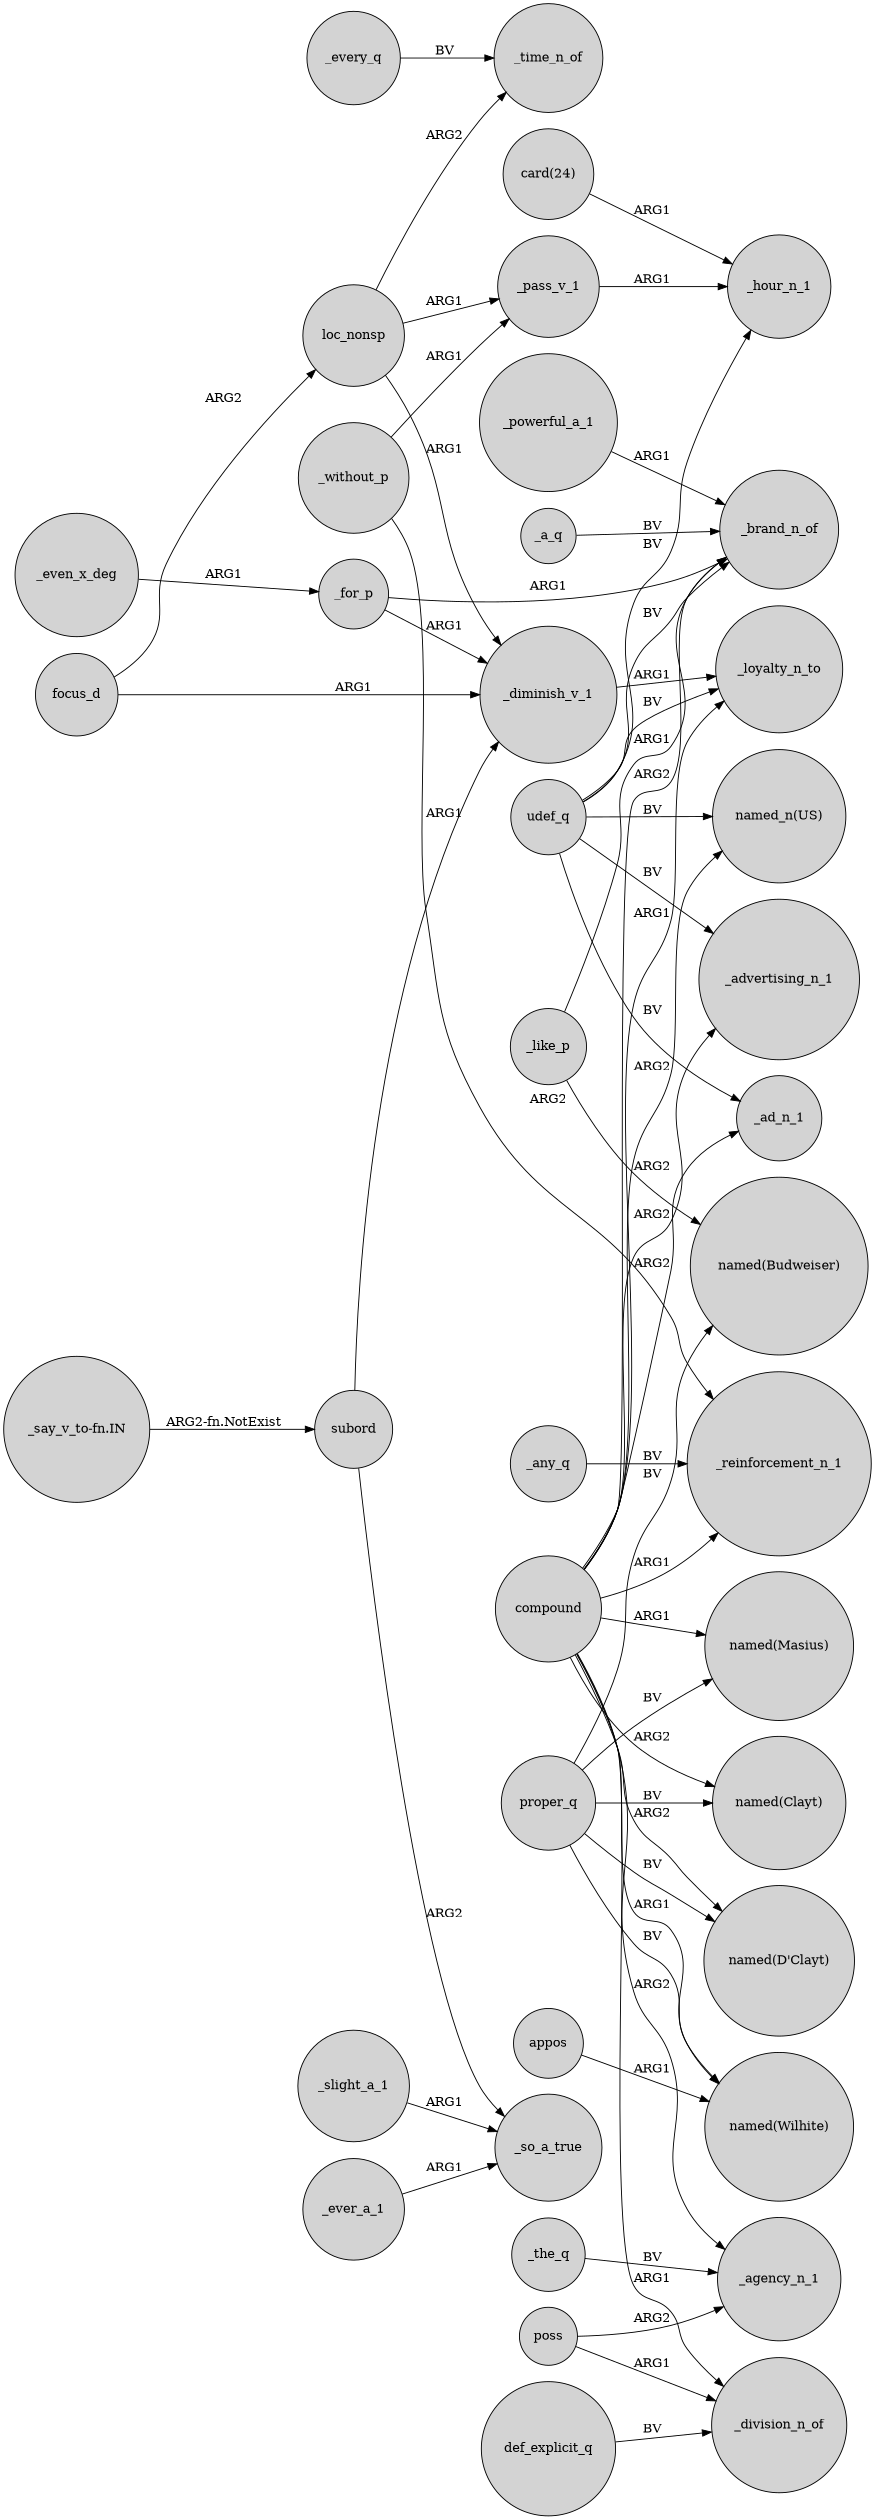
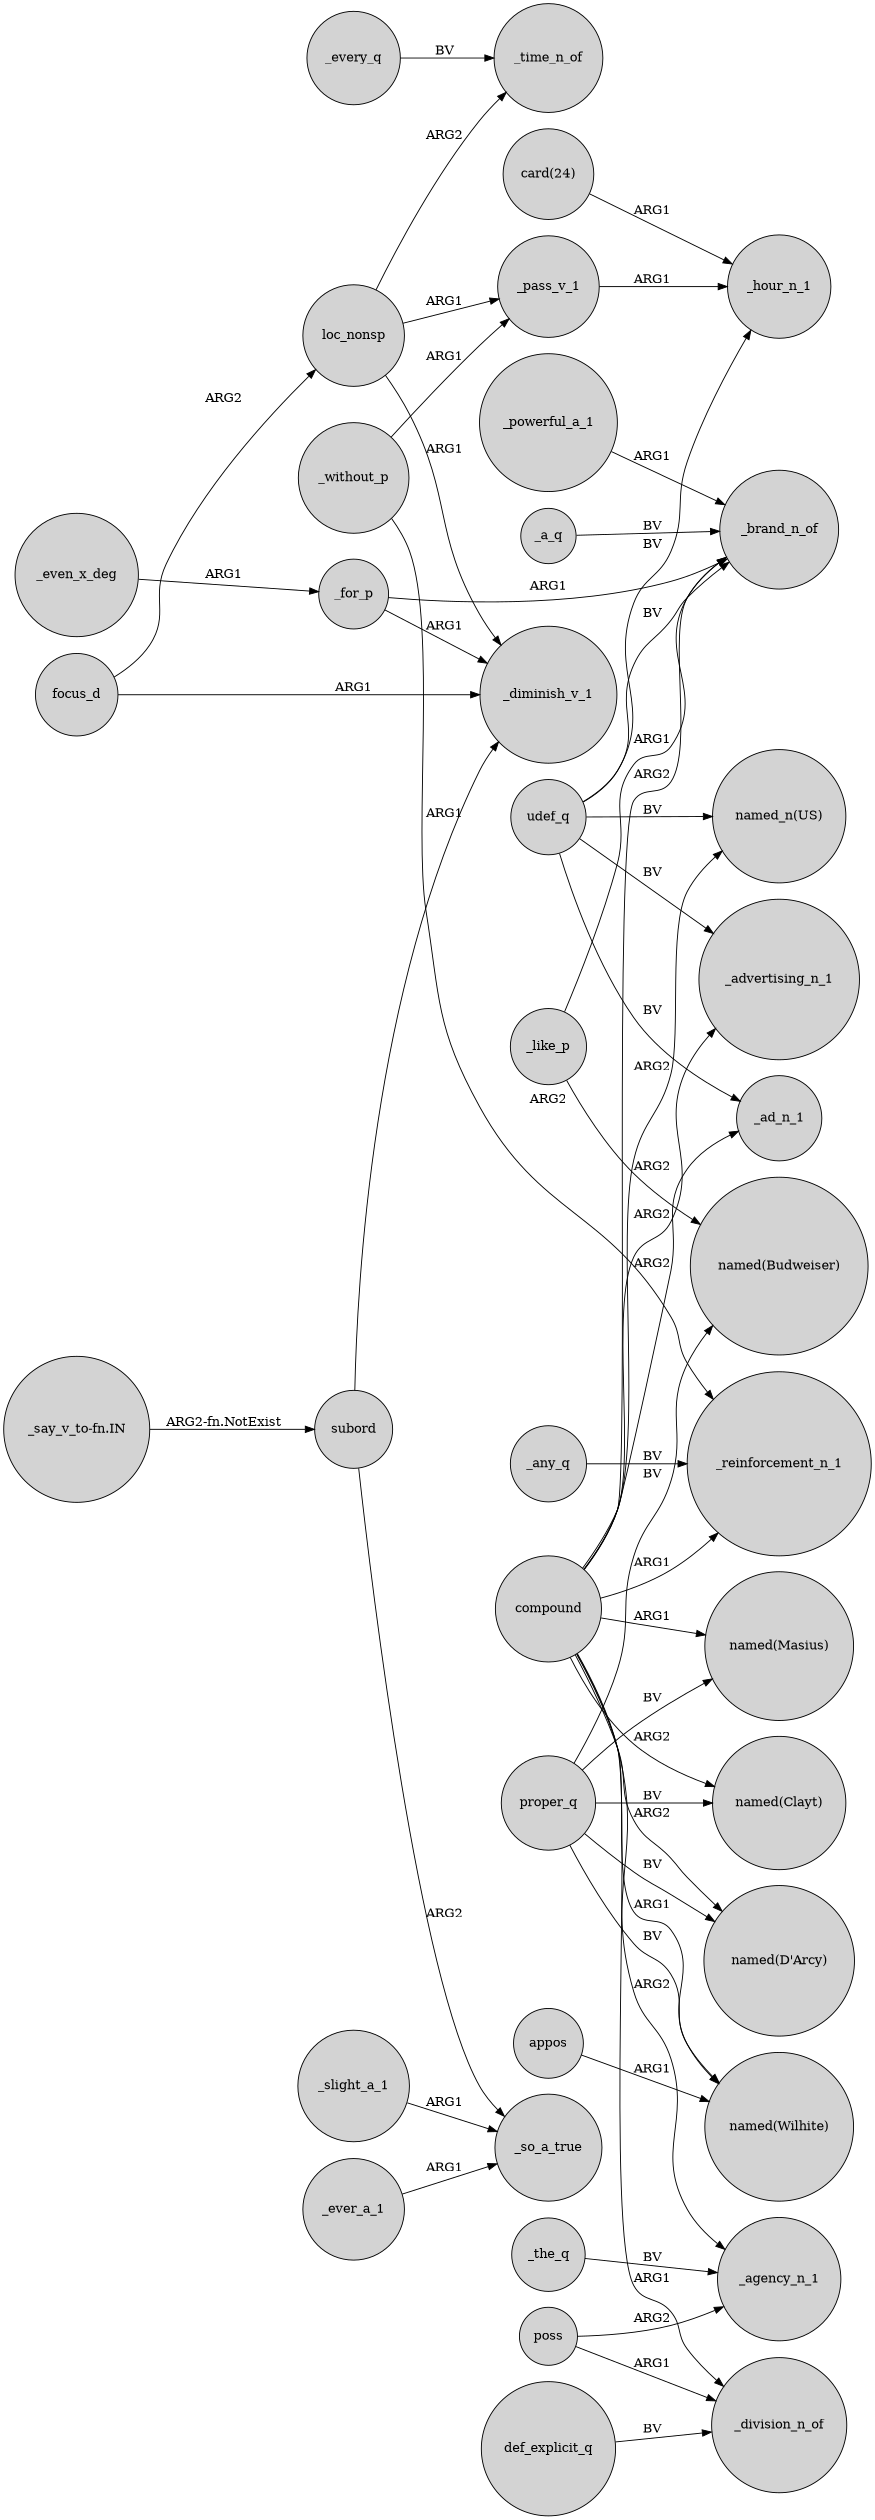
(779, 669) -> none
(779, 1961) -> (779, 1961)
